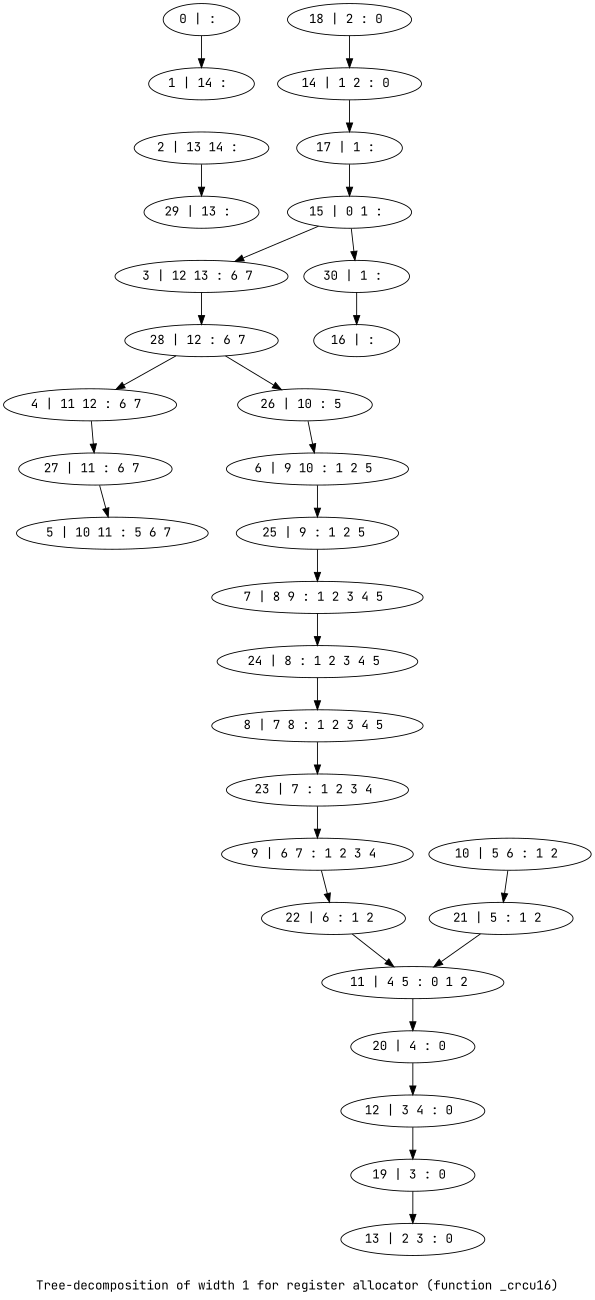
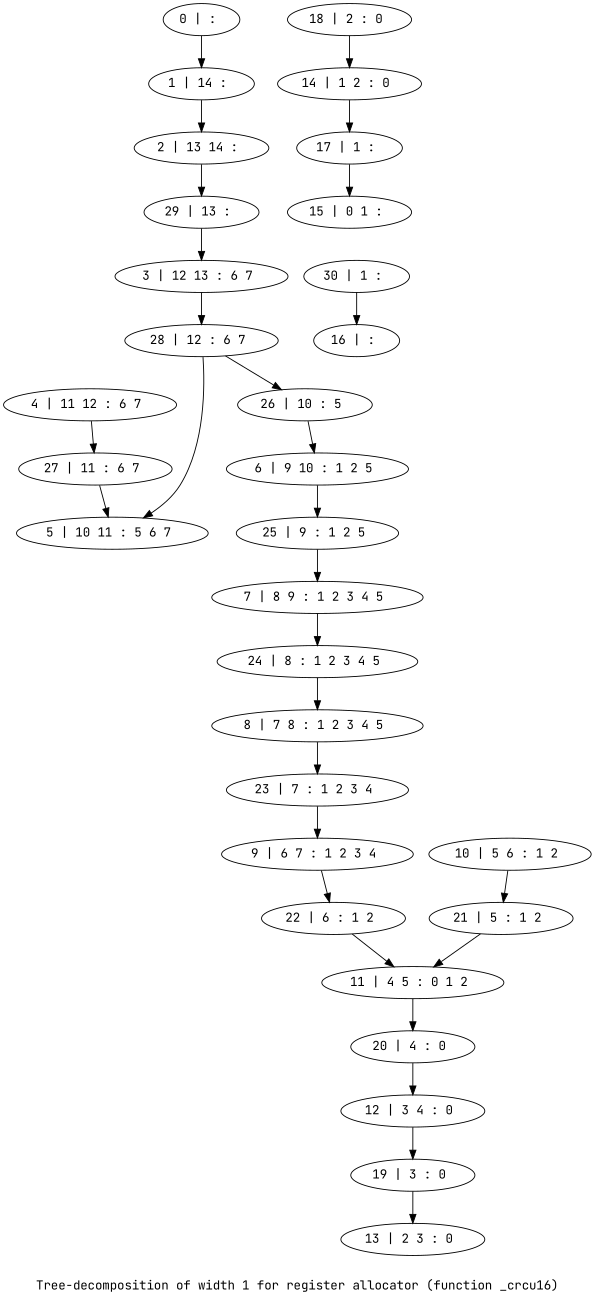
none -> (202, 112)
(353, 240) -> none
(281, 242) -> (202, 240)
(150, 370) -> (197, 443)
